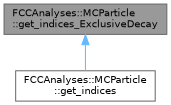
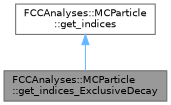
(85, 58) -> (85, 58)
